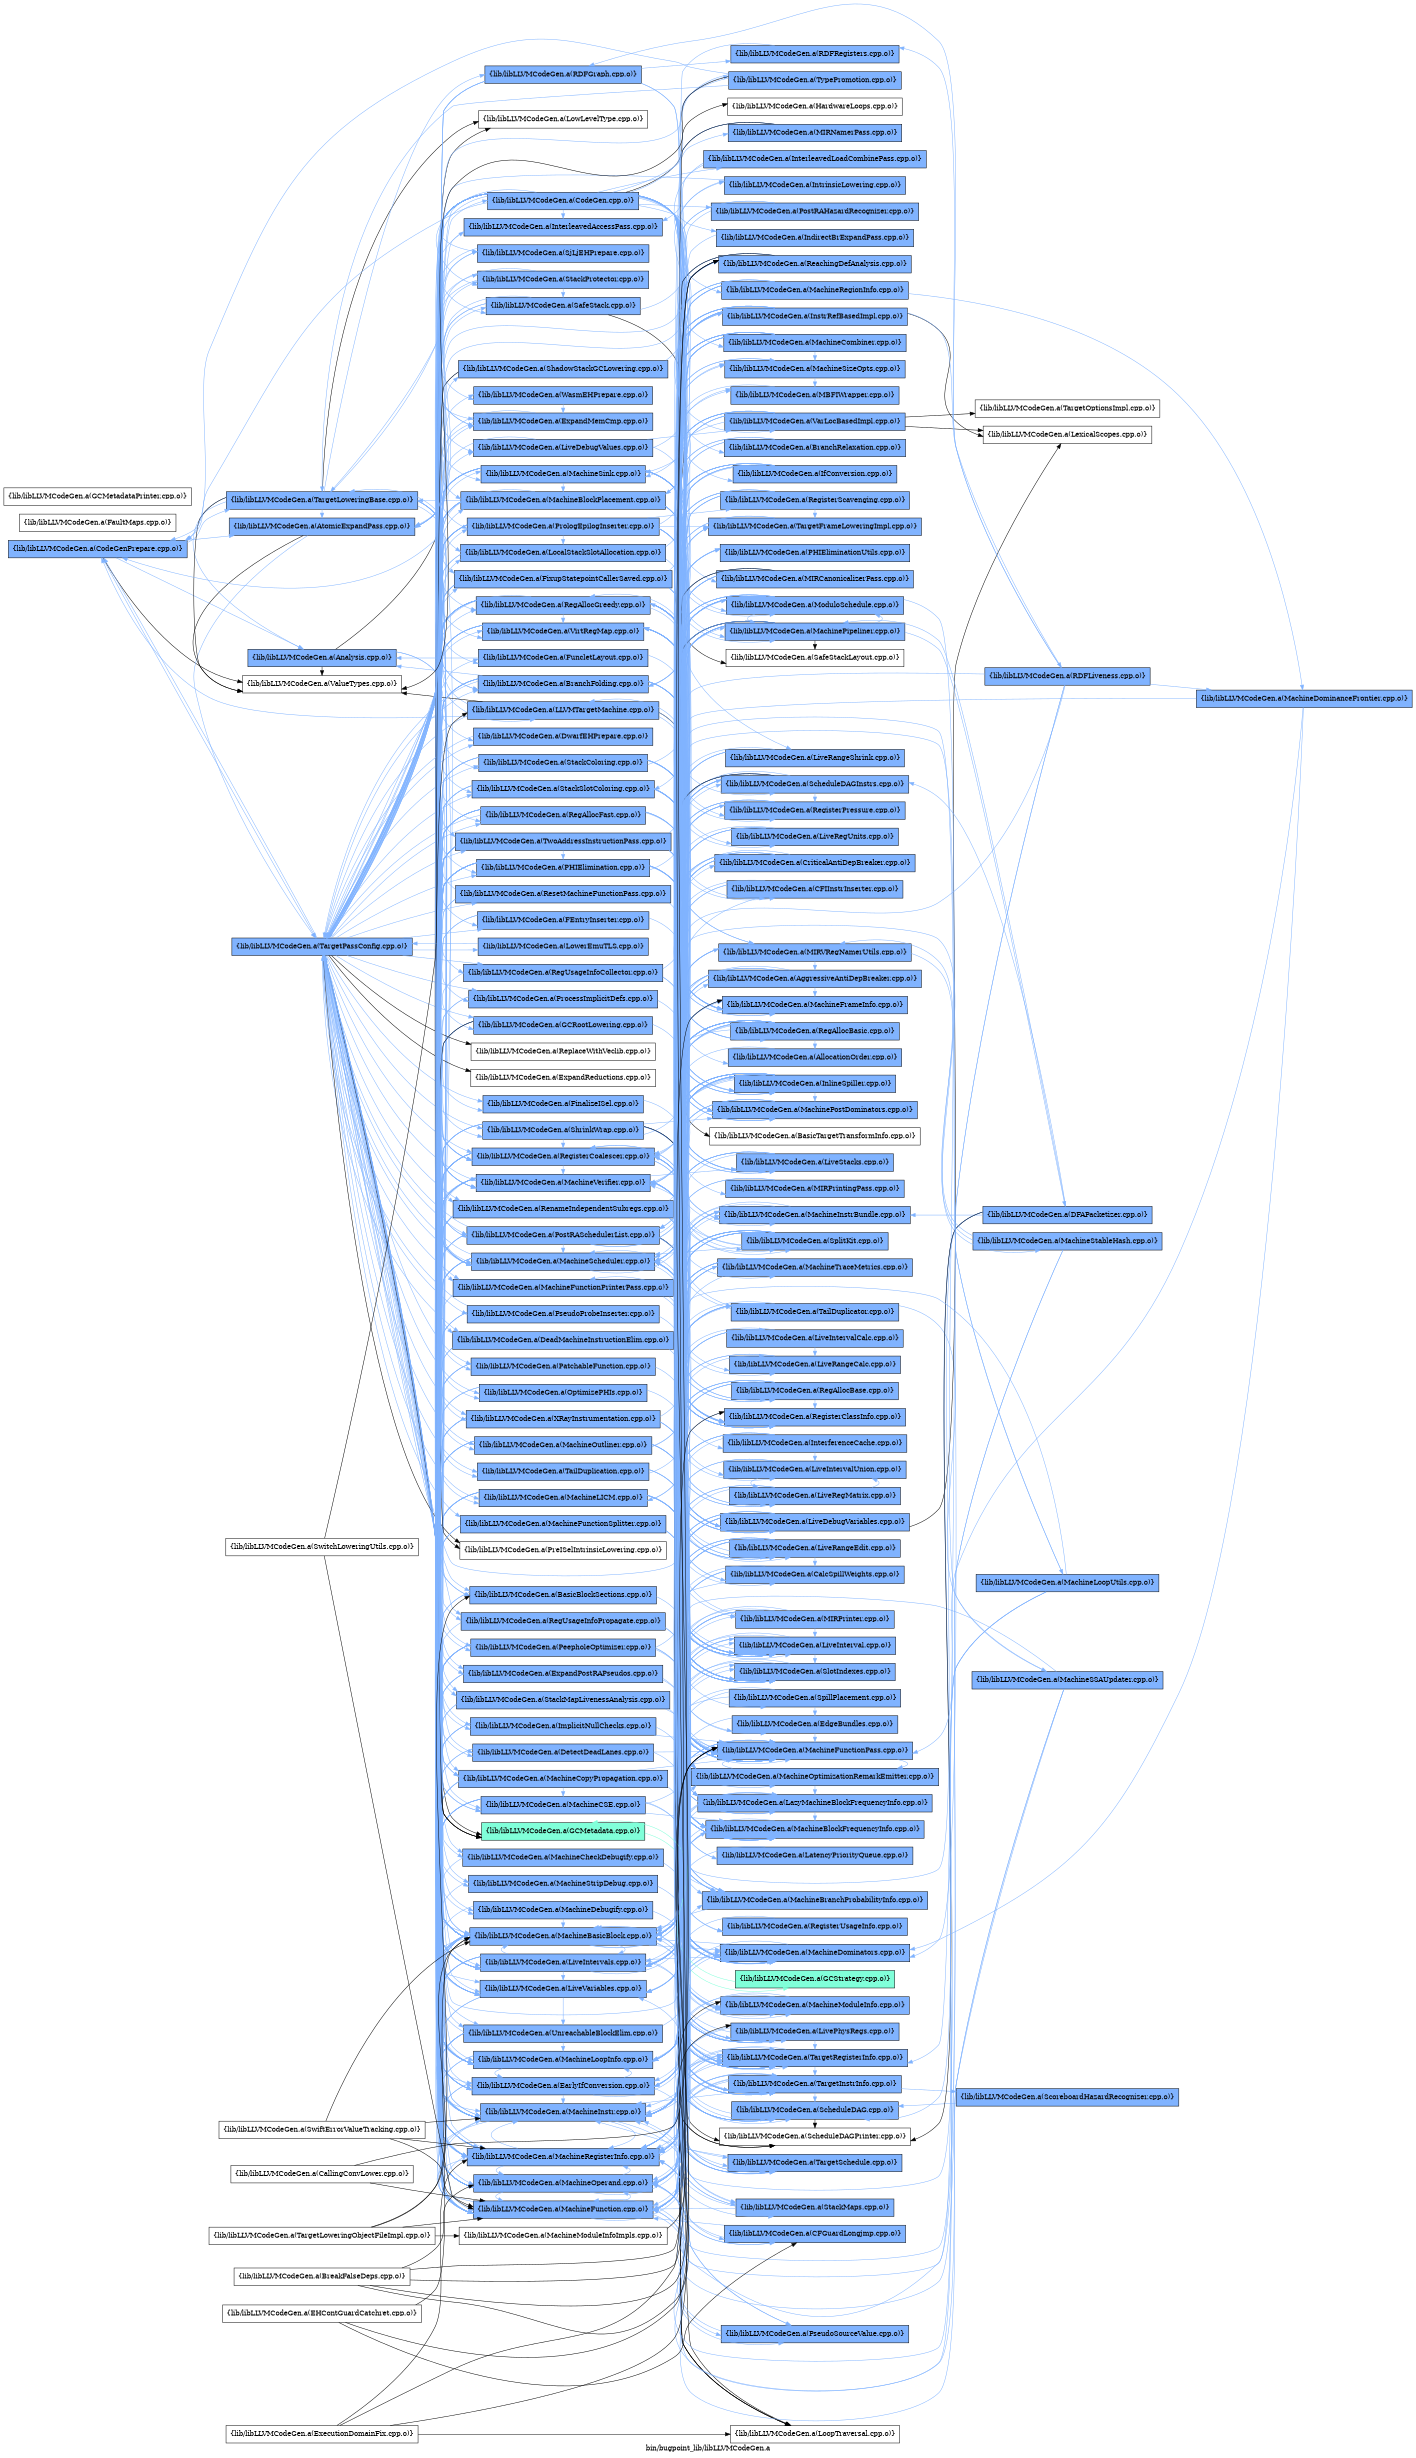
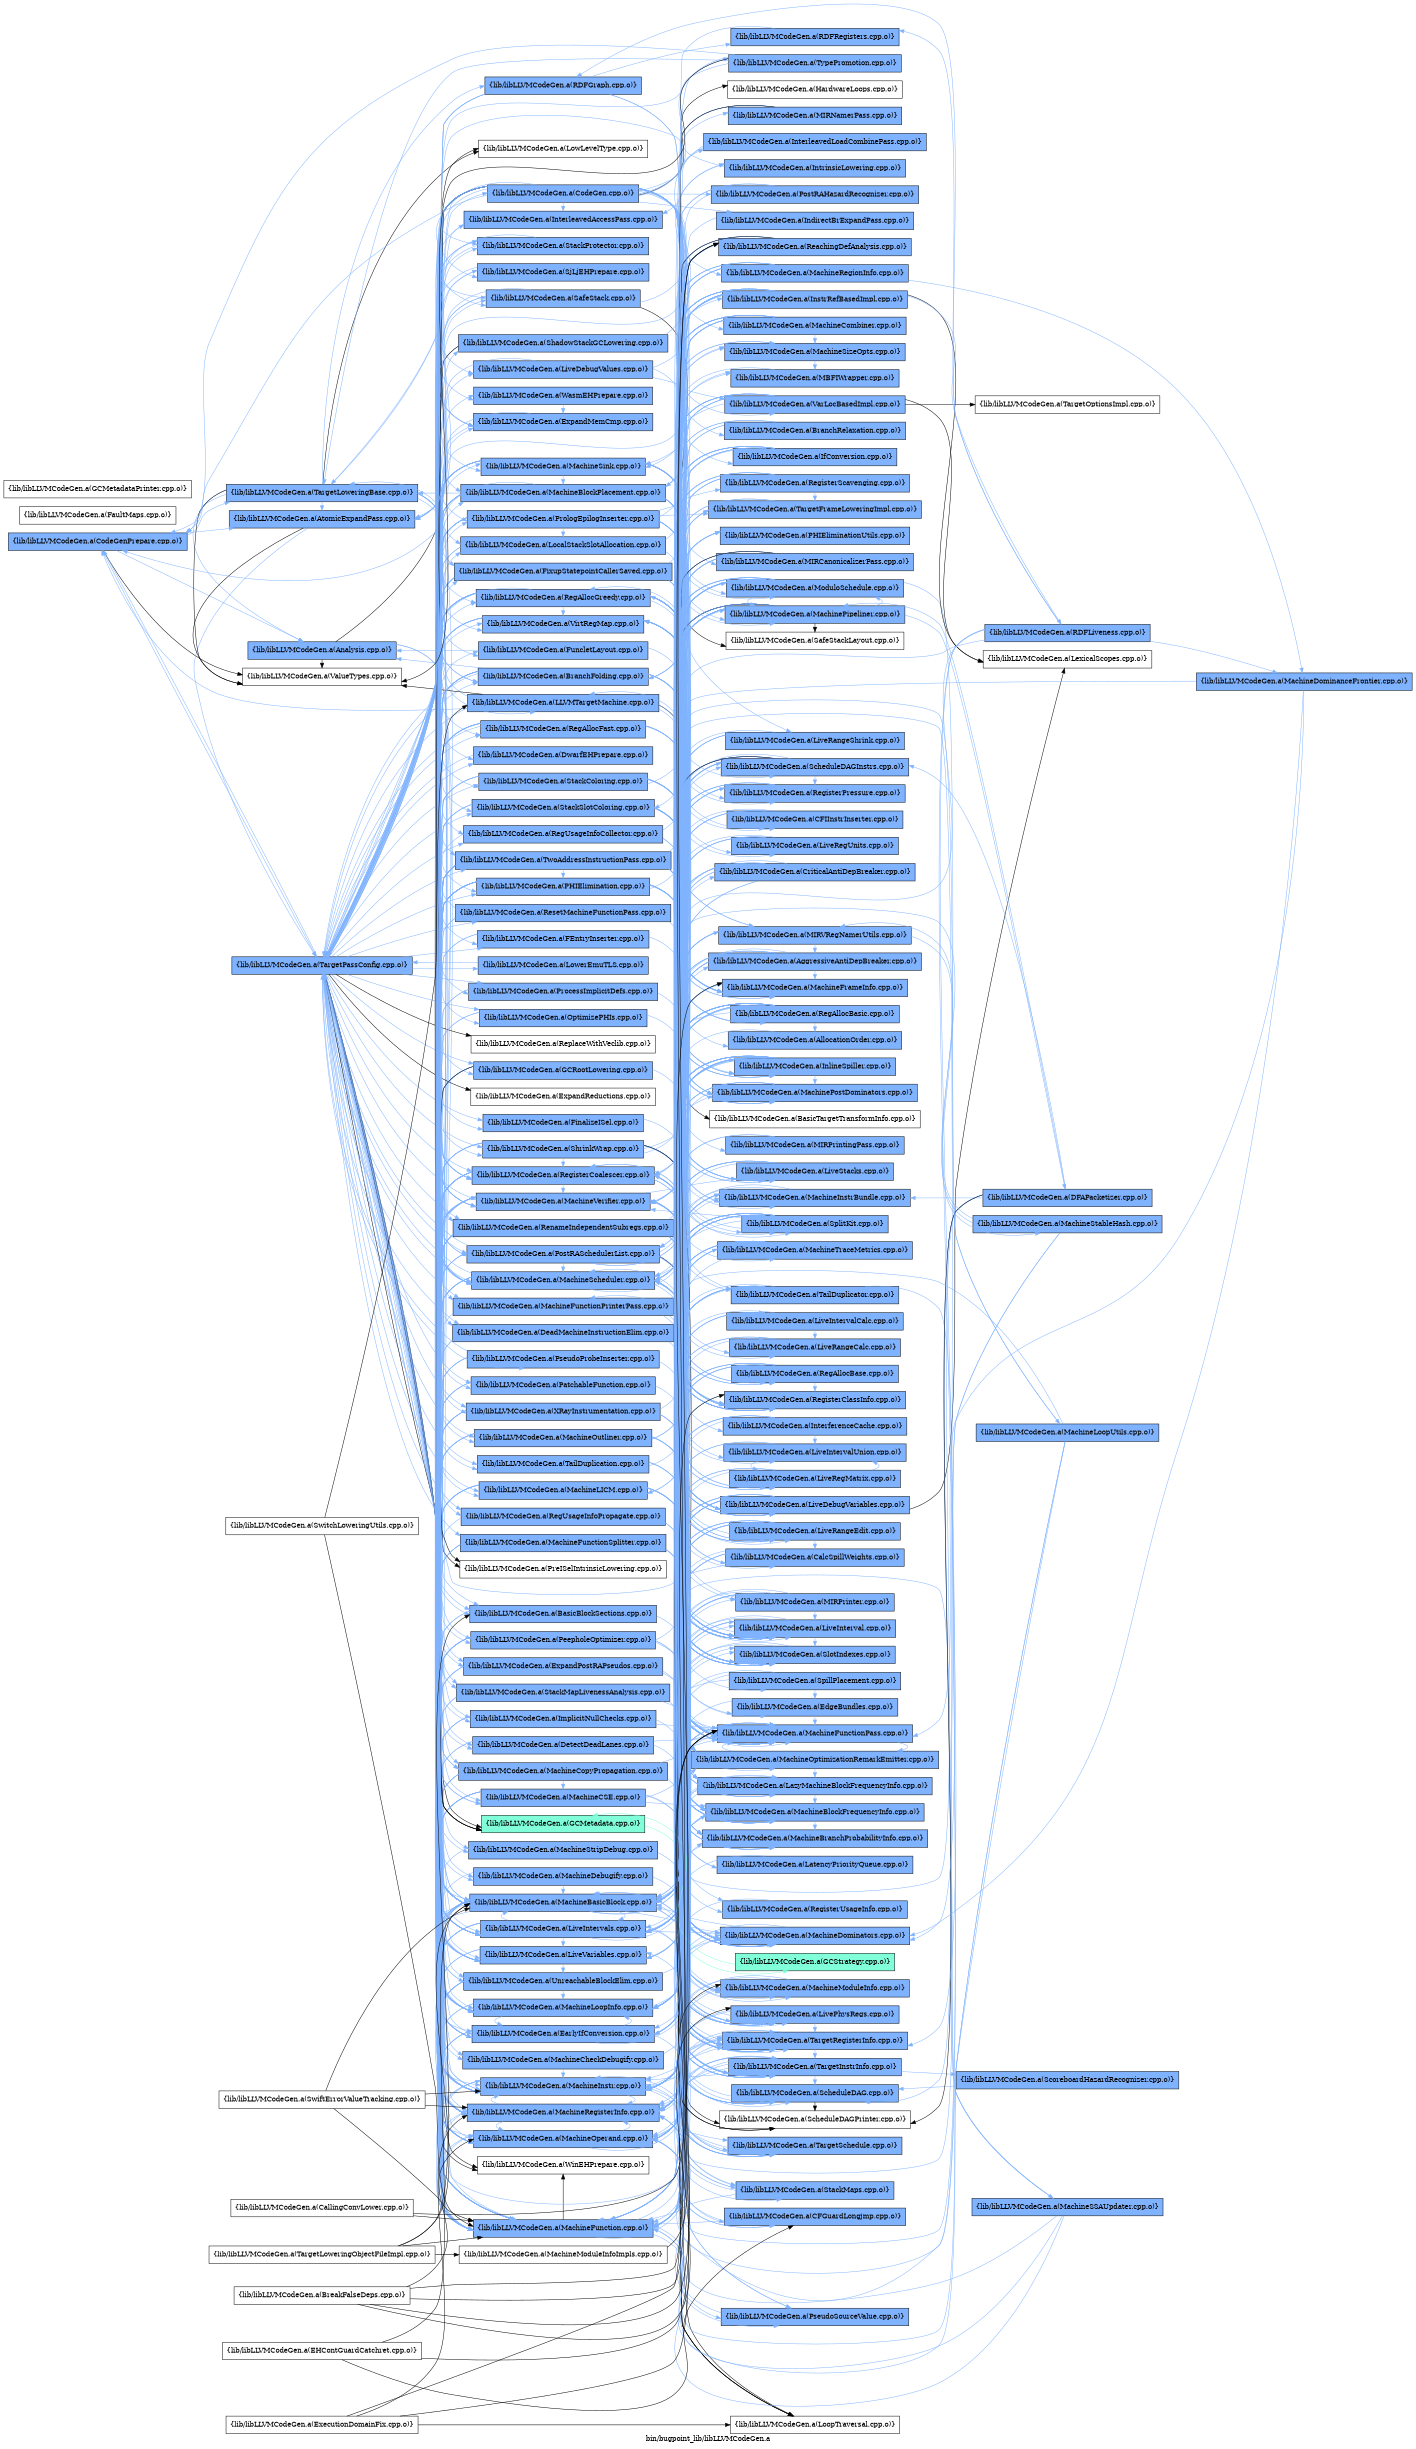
none -> (563, 2165)
